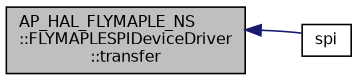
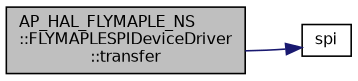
(281, 31) -> (265, 50)
